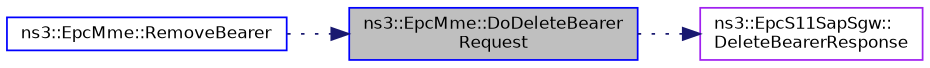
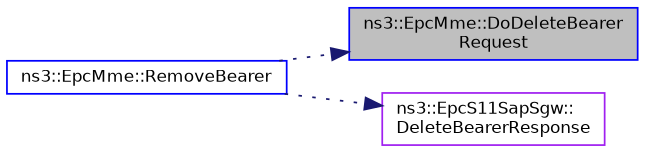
(660, 34) -> (325, 99)
